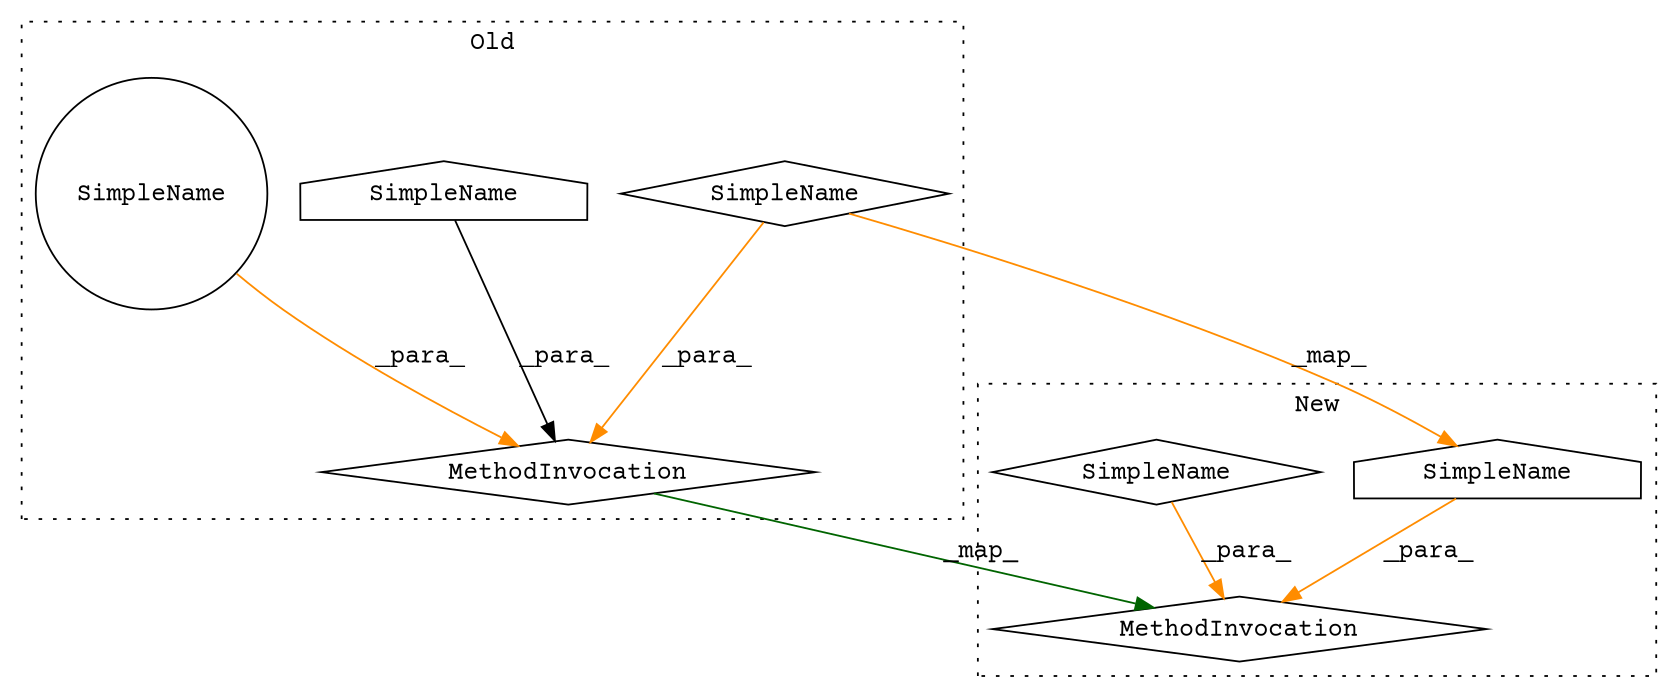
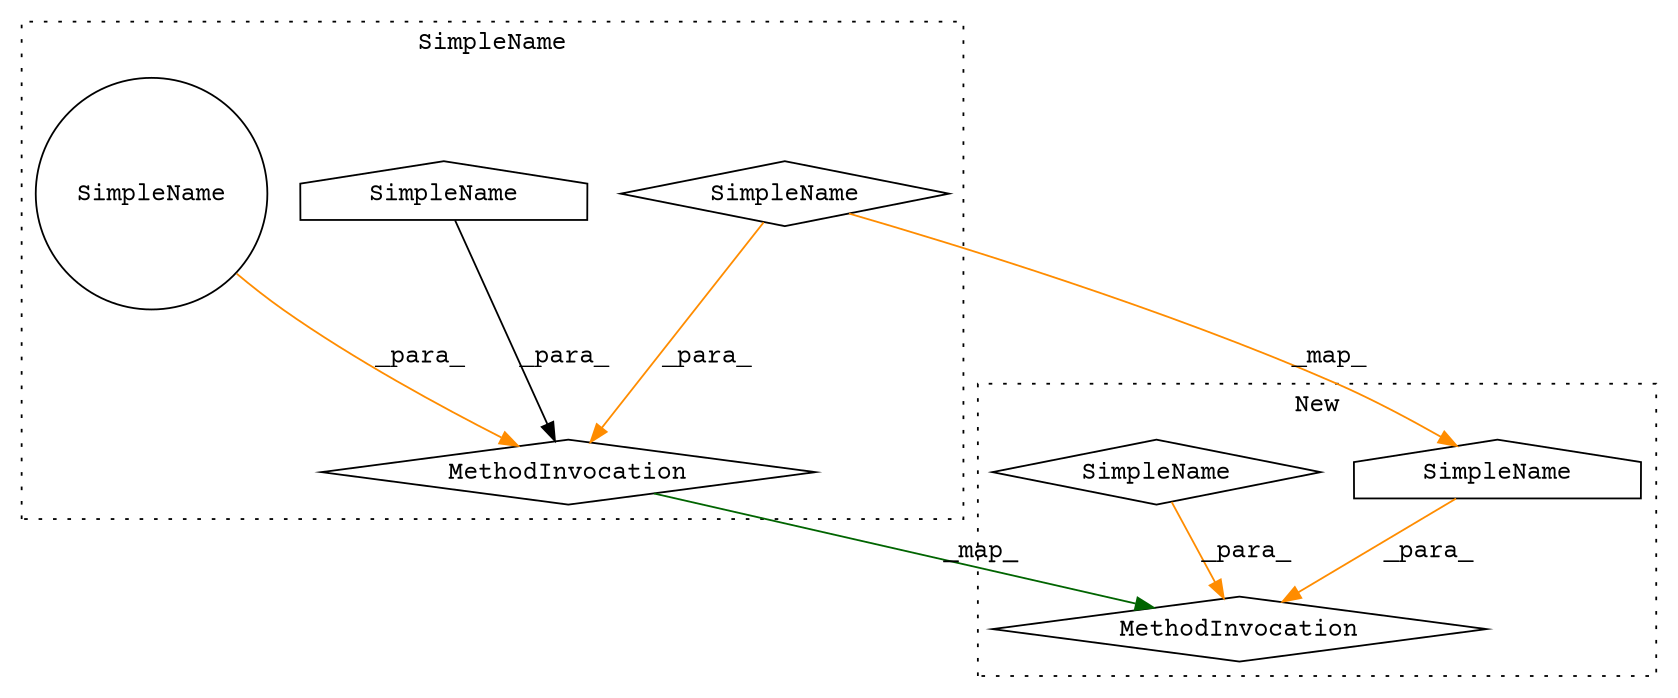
(493, 42) -> (493, 42)
